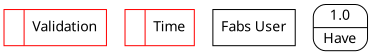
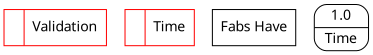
(254, 28) -> (254, 28)
(340, 39) -> (341, 39)
